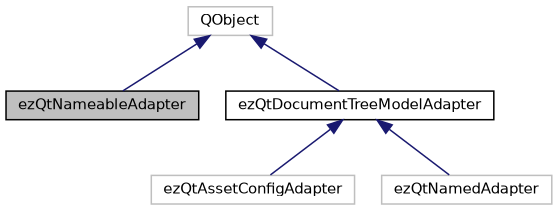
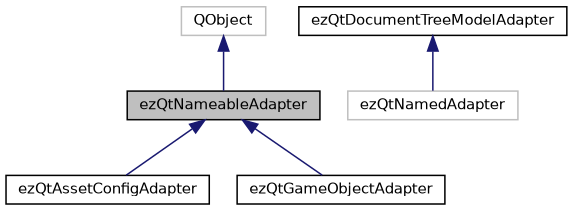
(302, 67) -> none
(300, 152) -> (159, 152)
(253, 190) -> (108, 190)
none -> (341, 190)
